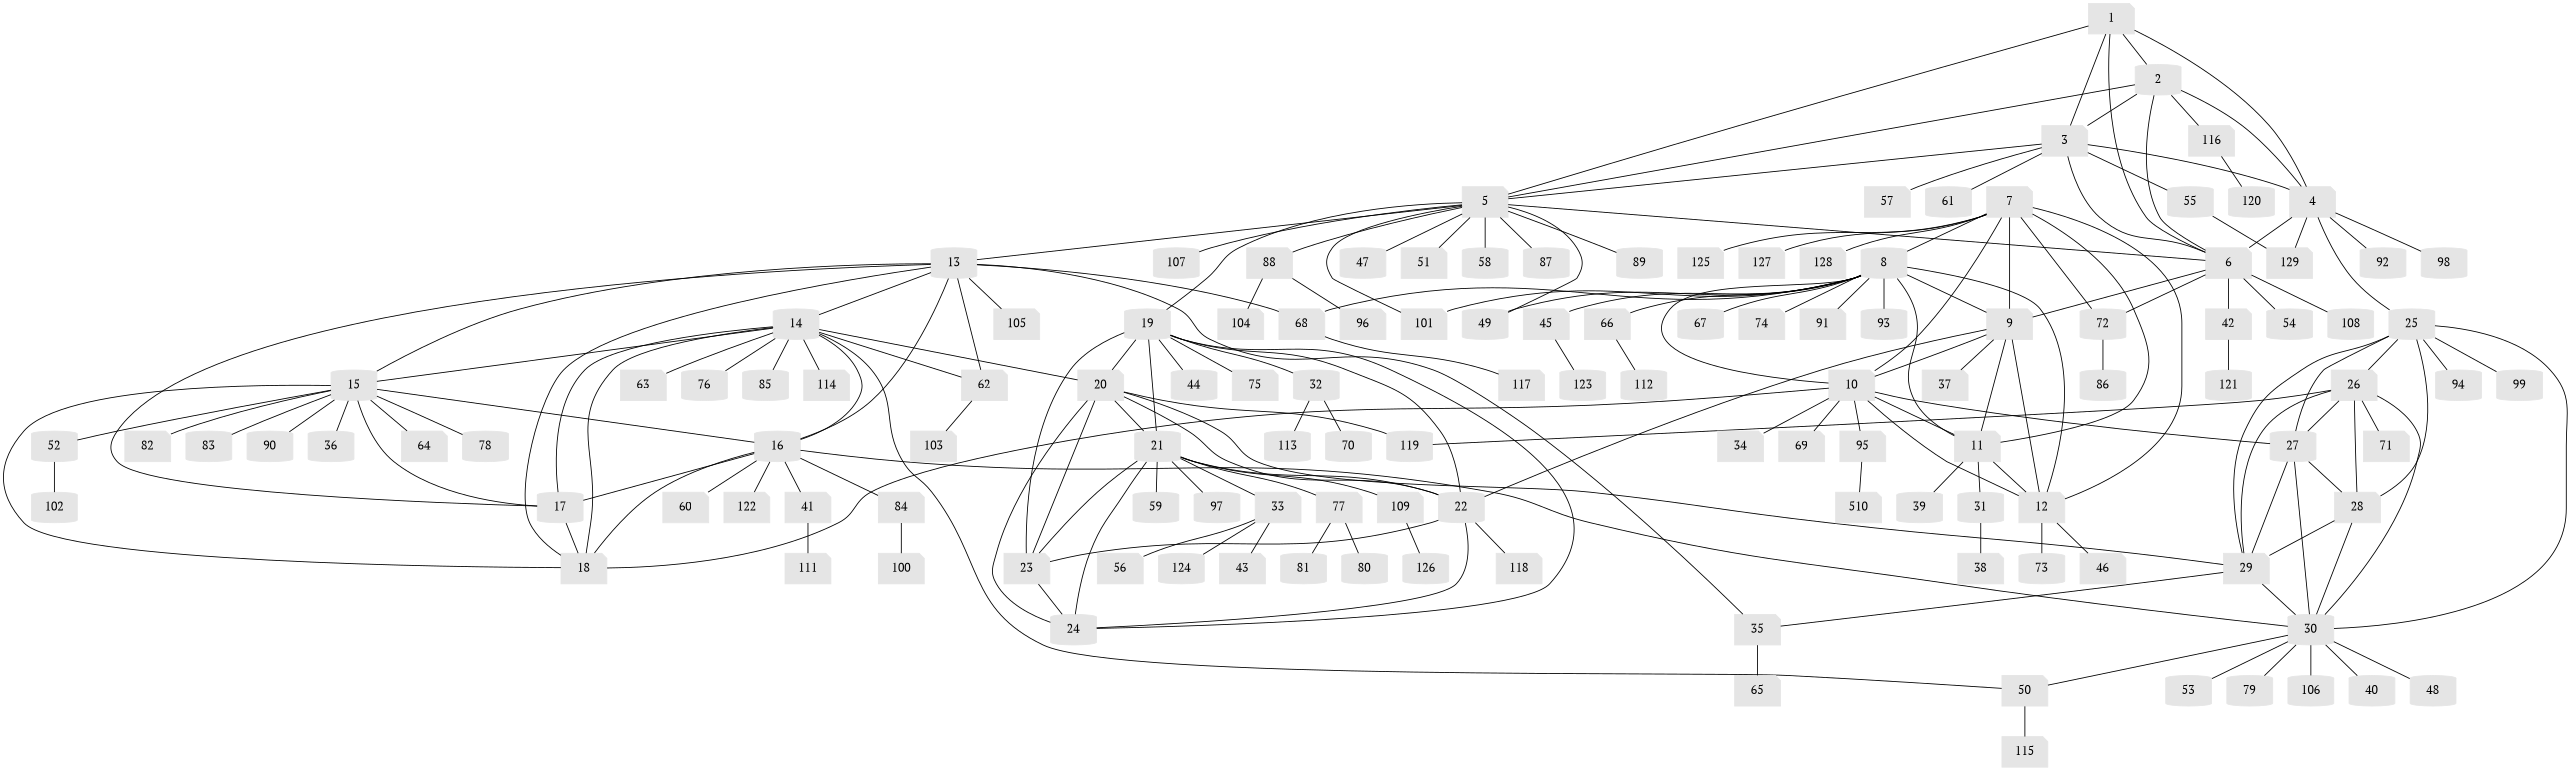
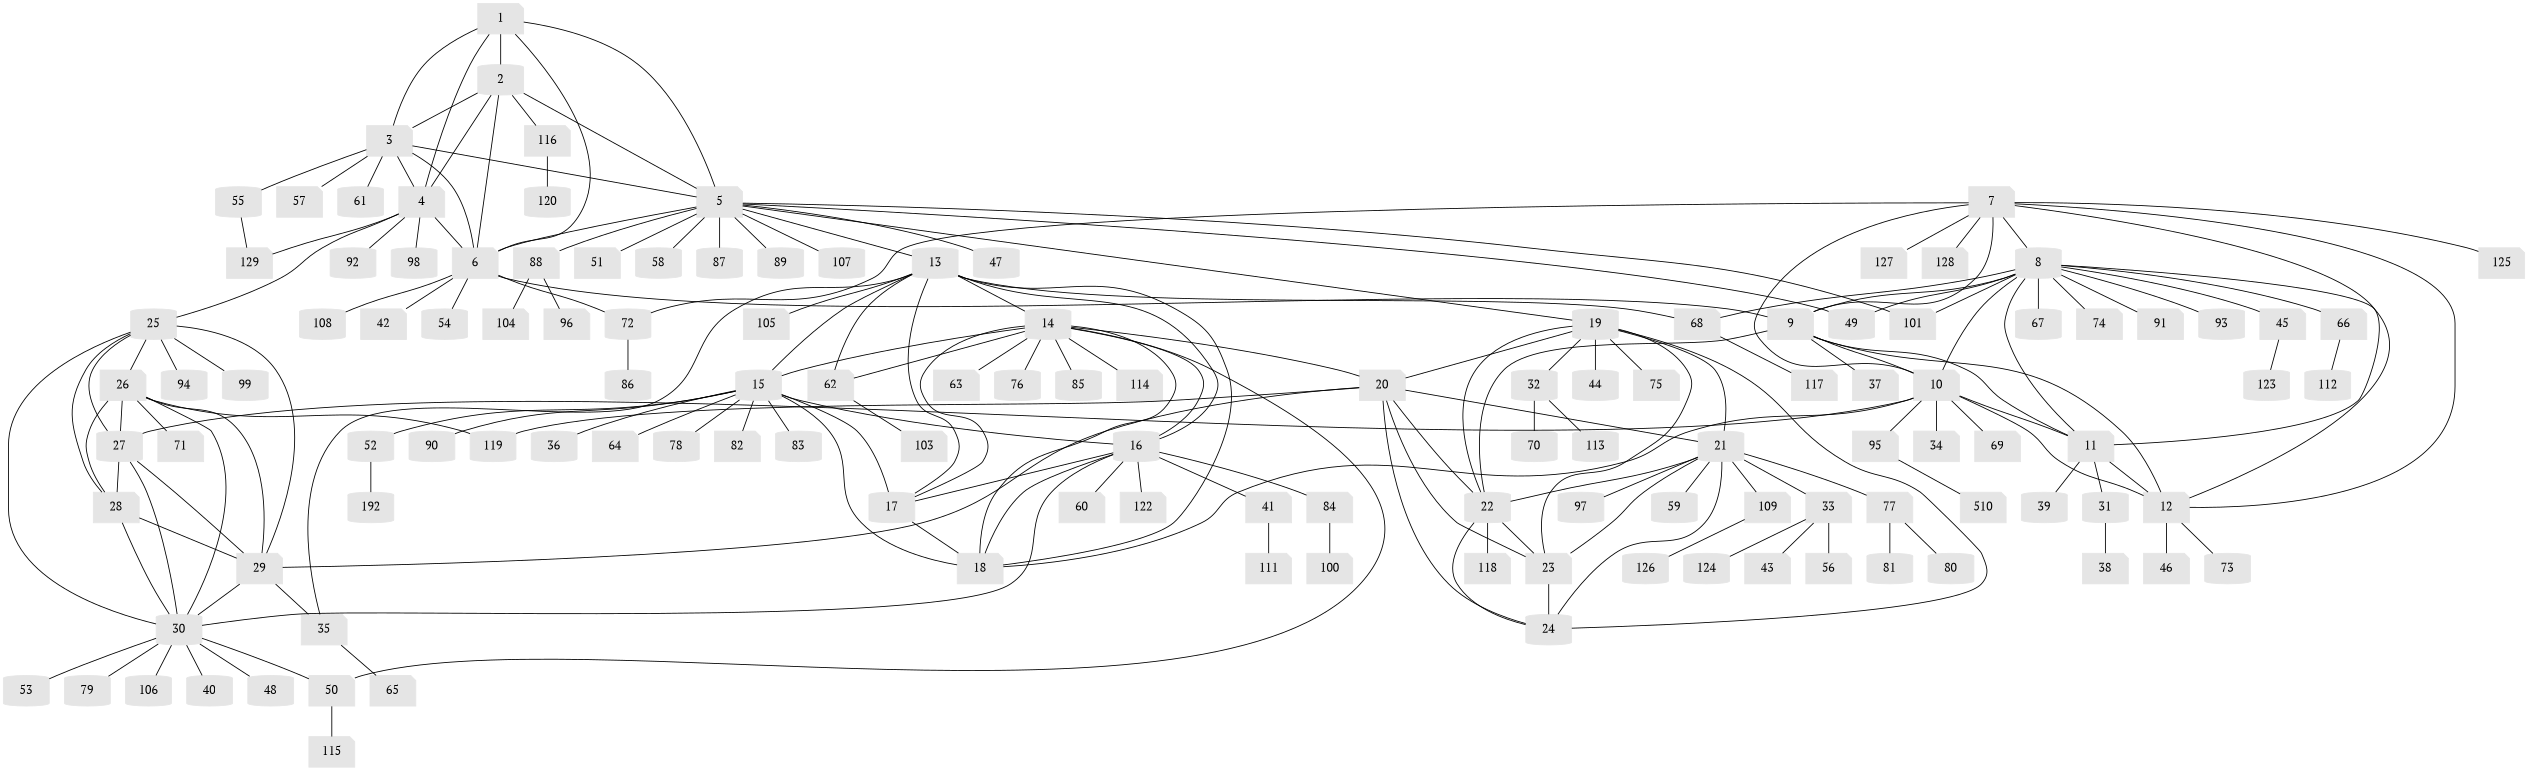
(2229, 385) -> none
(54, 507) -> (371, 507)
